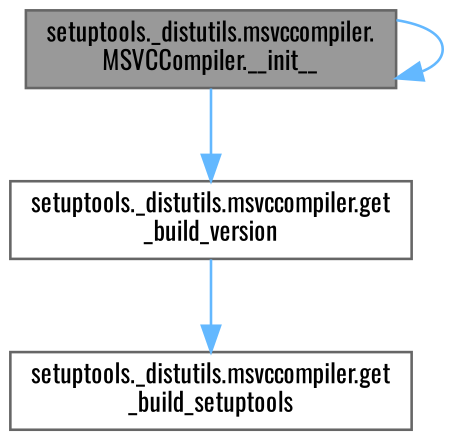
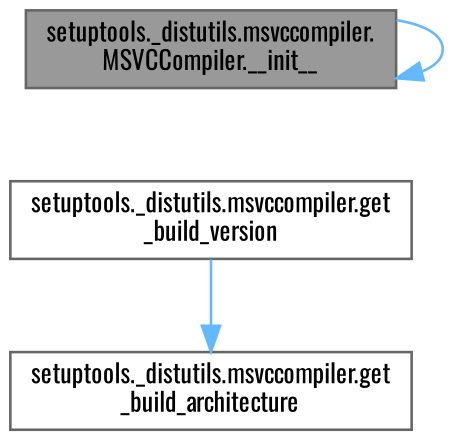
(211, 121) -> none
(211, 391) -> (211, 391)
